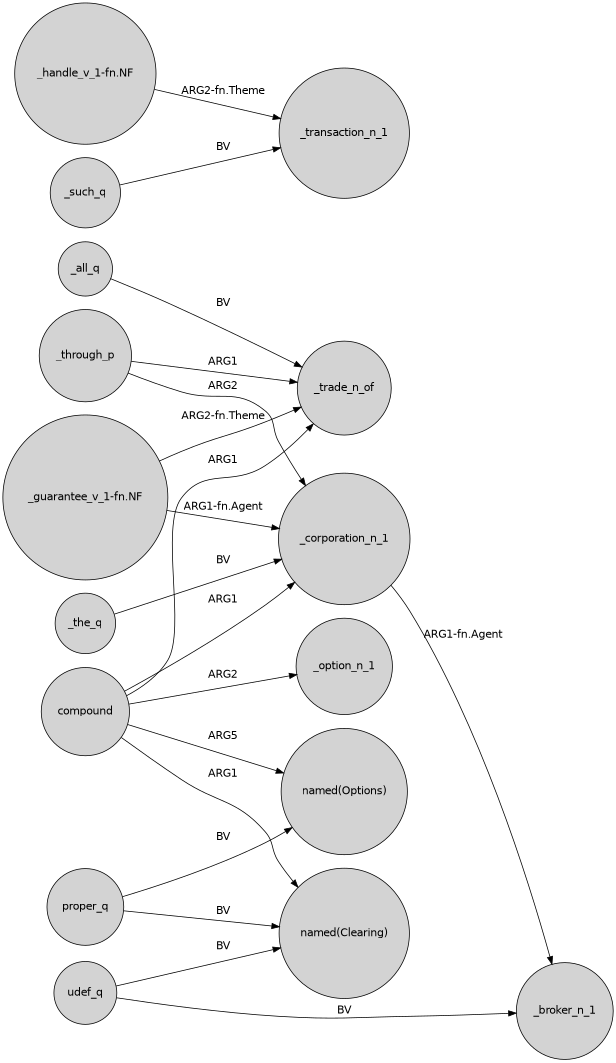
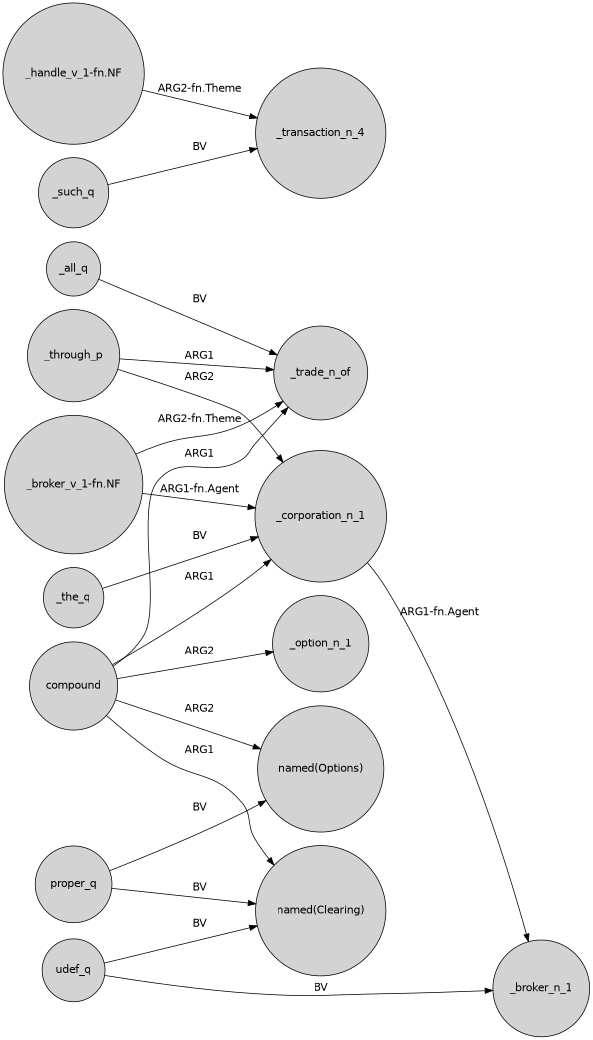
(344, 133) -> (321, 133)
(85, 497) -> (74, 485)
(223, 736) -> (200, 709)
